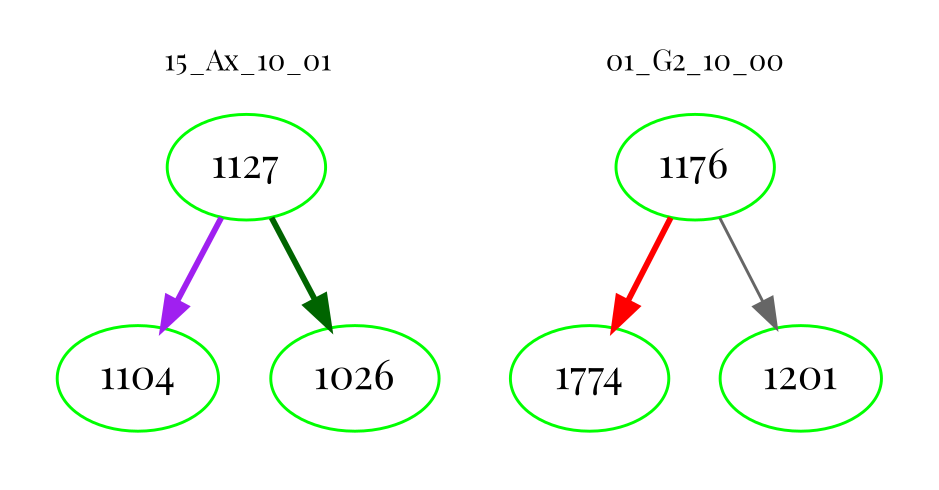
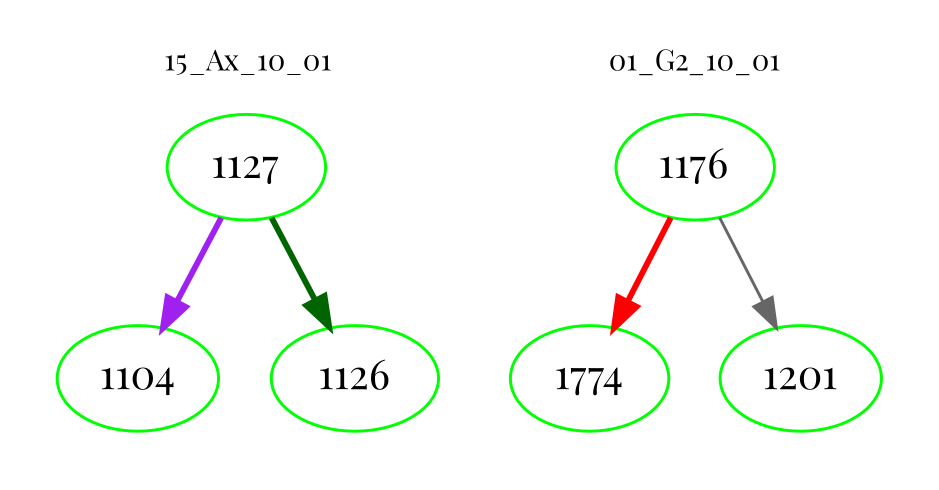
(695, 63) -> (695, 63)
(355, 378) -> (355, 378)
